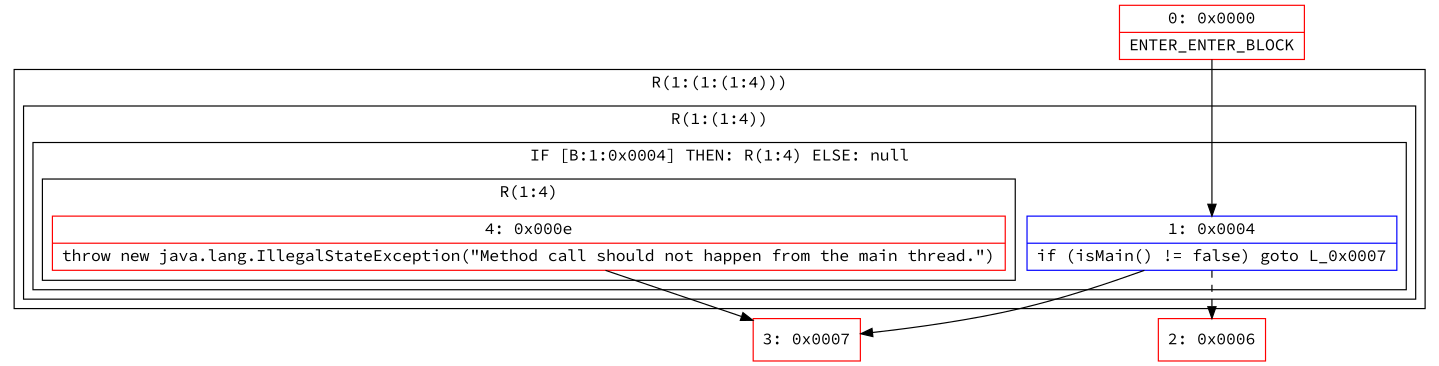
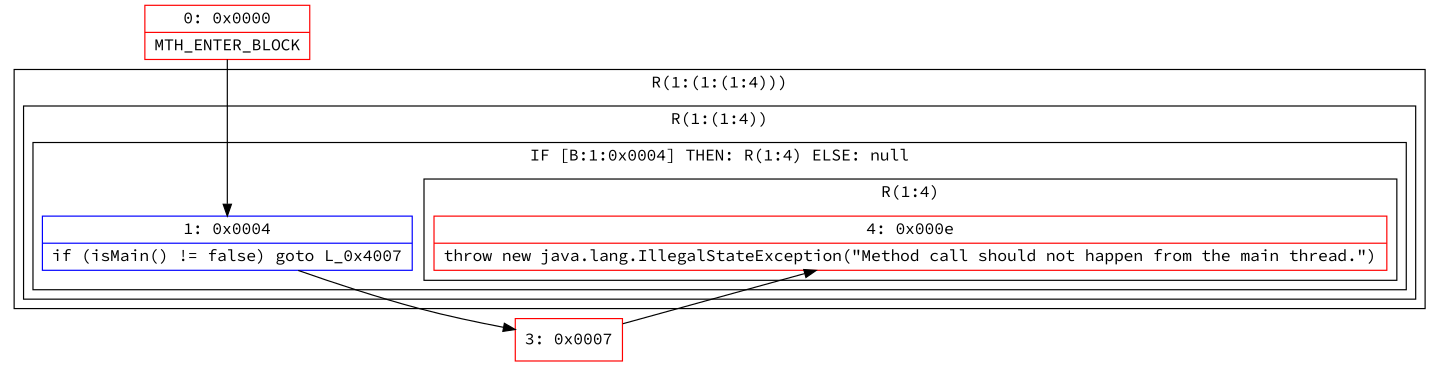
(1212, 45) -> (227, 45)
(1212, 256) -> (227, 256)
(673, 293) -> (714, 299)
(1212, 340) -> none
